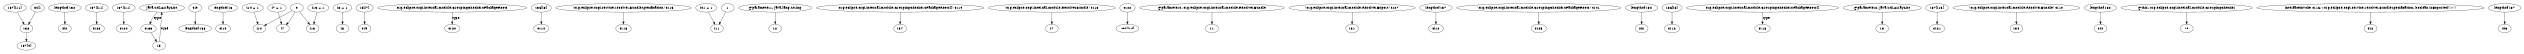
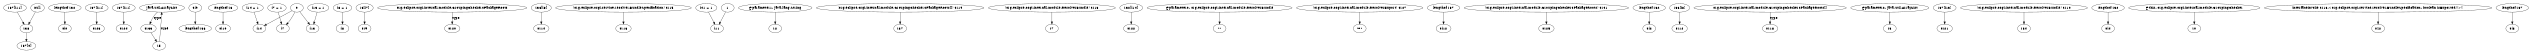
(1127, 17) -> (1131, 17)
